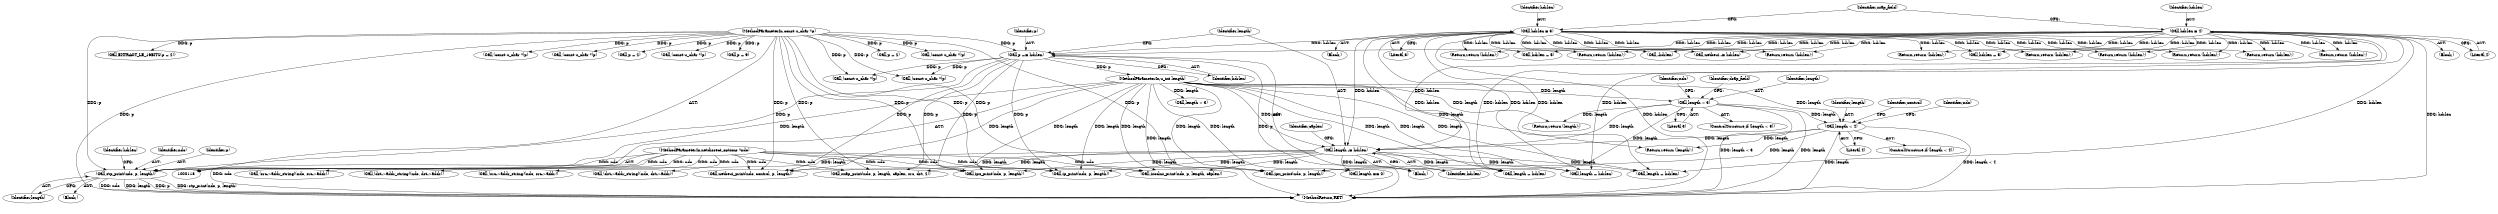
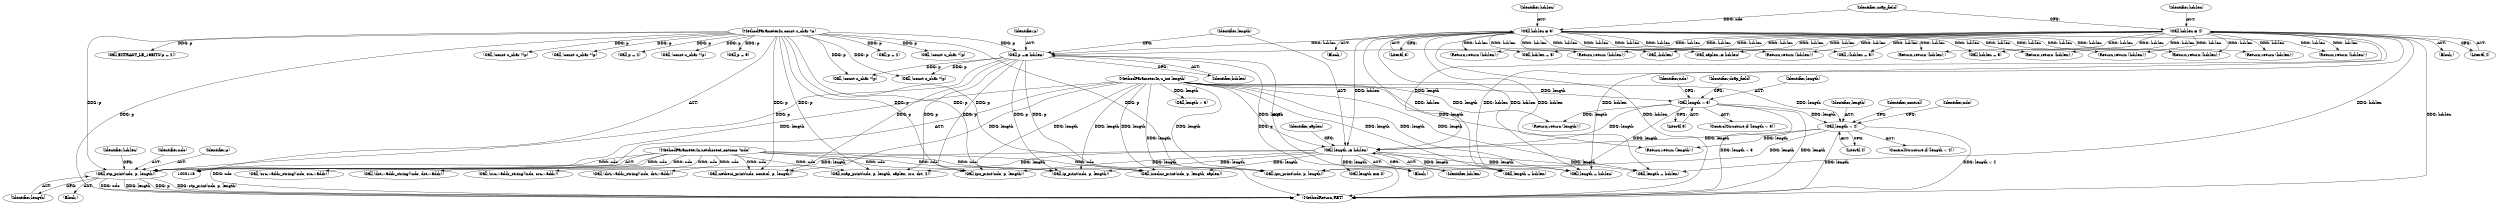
(1733, 20) -> (1733, 20)
(1717, 55) -> (1717, 55)
none -> (1855, 55)
(1086, 67) -> (1055, 141)
(1427, 91) -> (1427, 91)
(1271, 115) -> (1271, 115)
(1226, 147) -> none
(1039, 156) -> none
